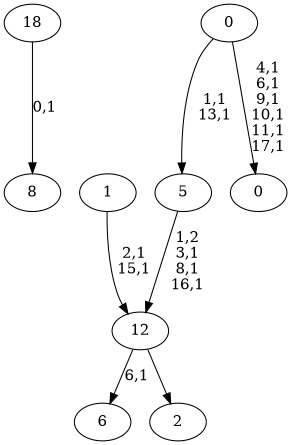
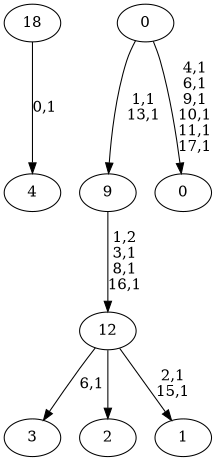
(32, 193) -> (32, 193)
(183, 193) -> (108, 193)
(110, 259) -> (142, 380)
(103, 422) -> (32, 438)
